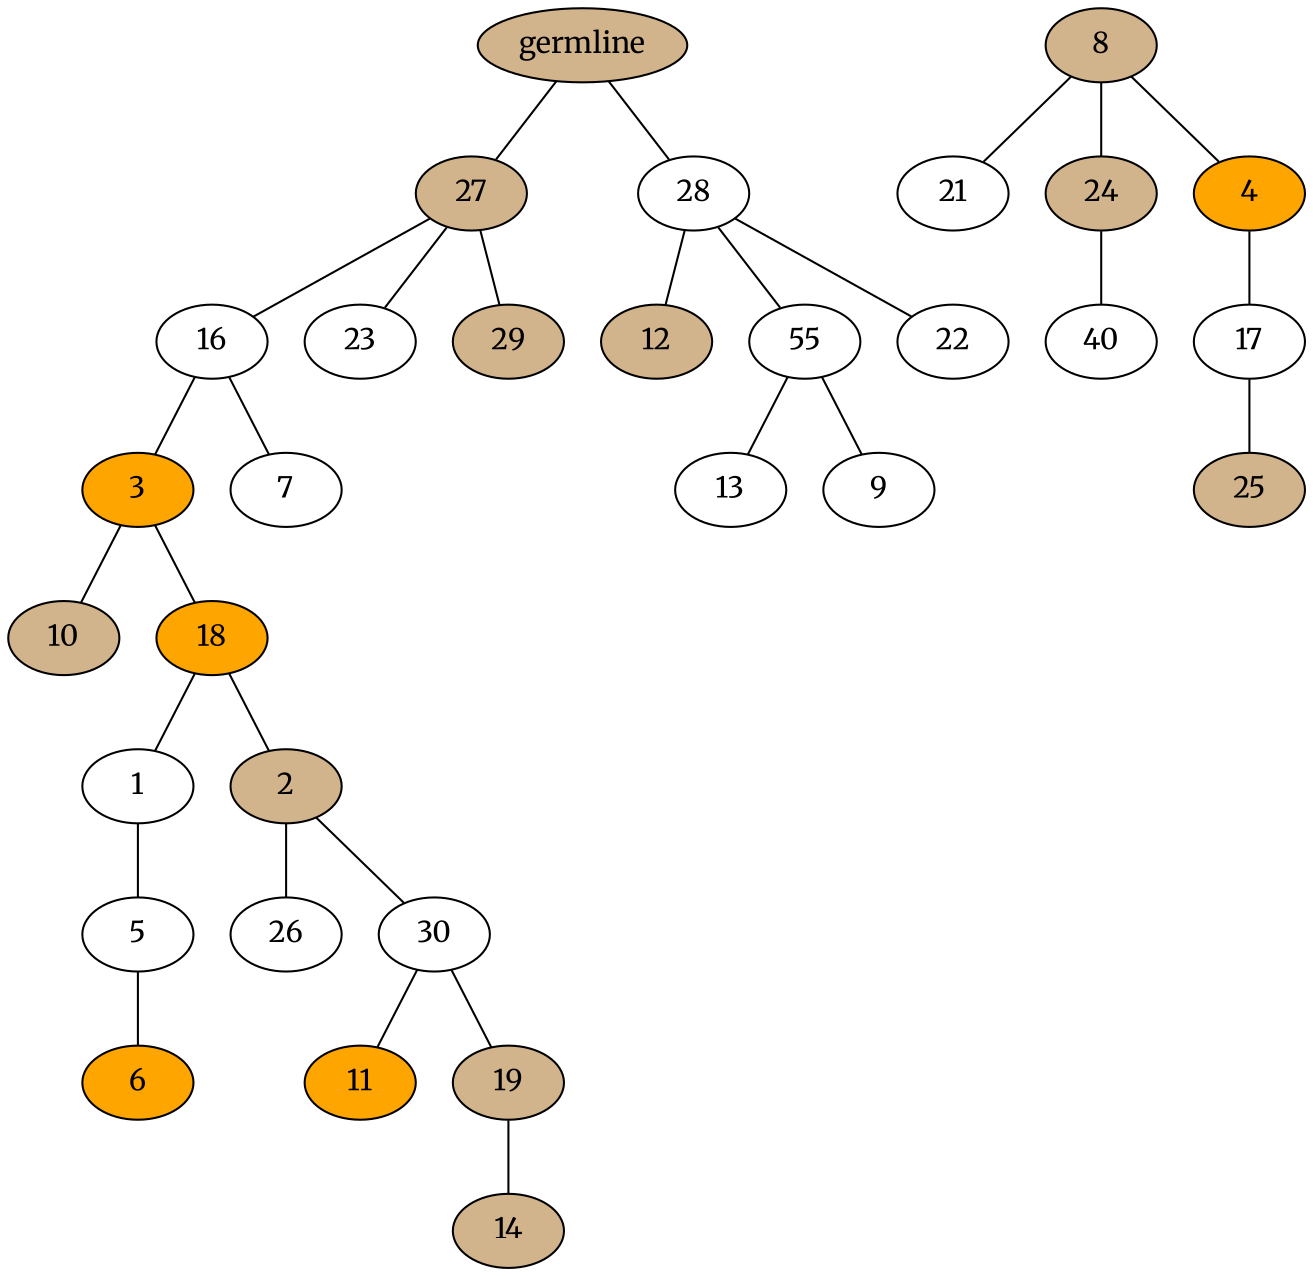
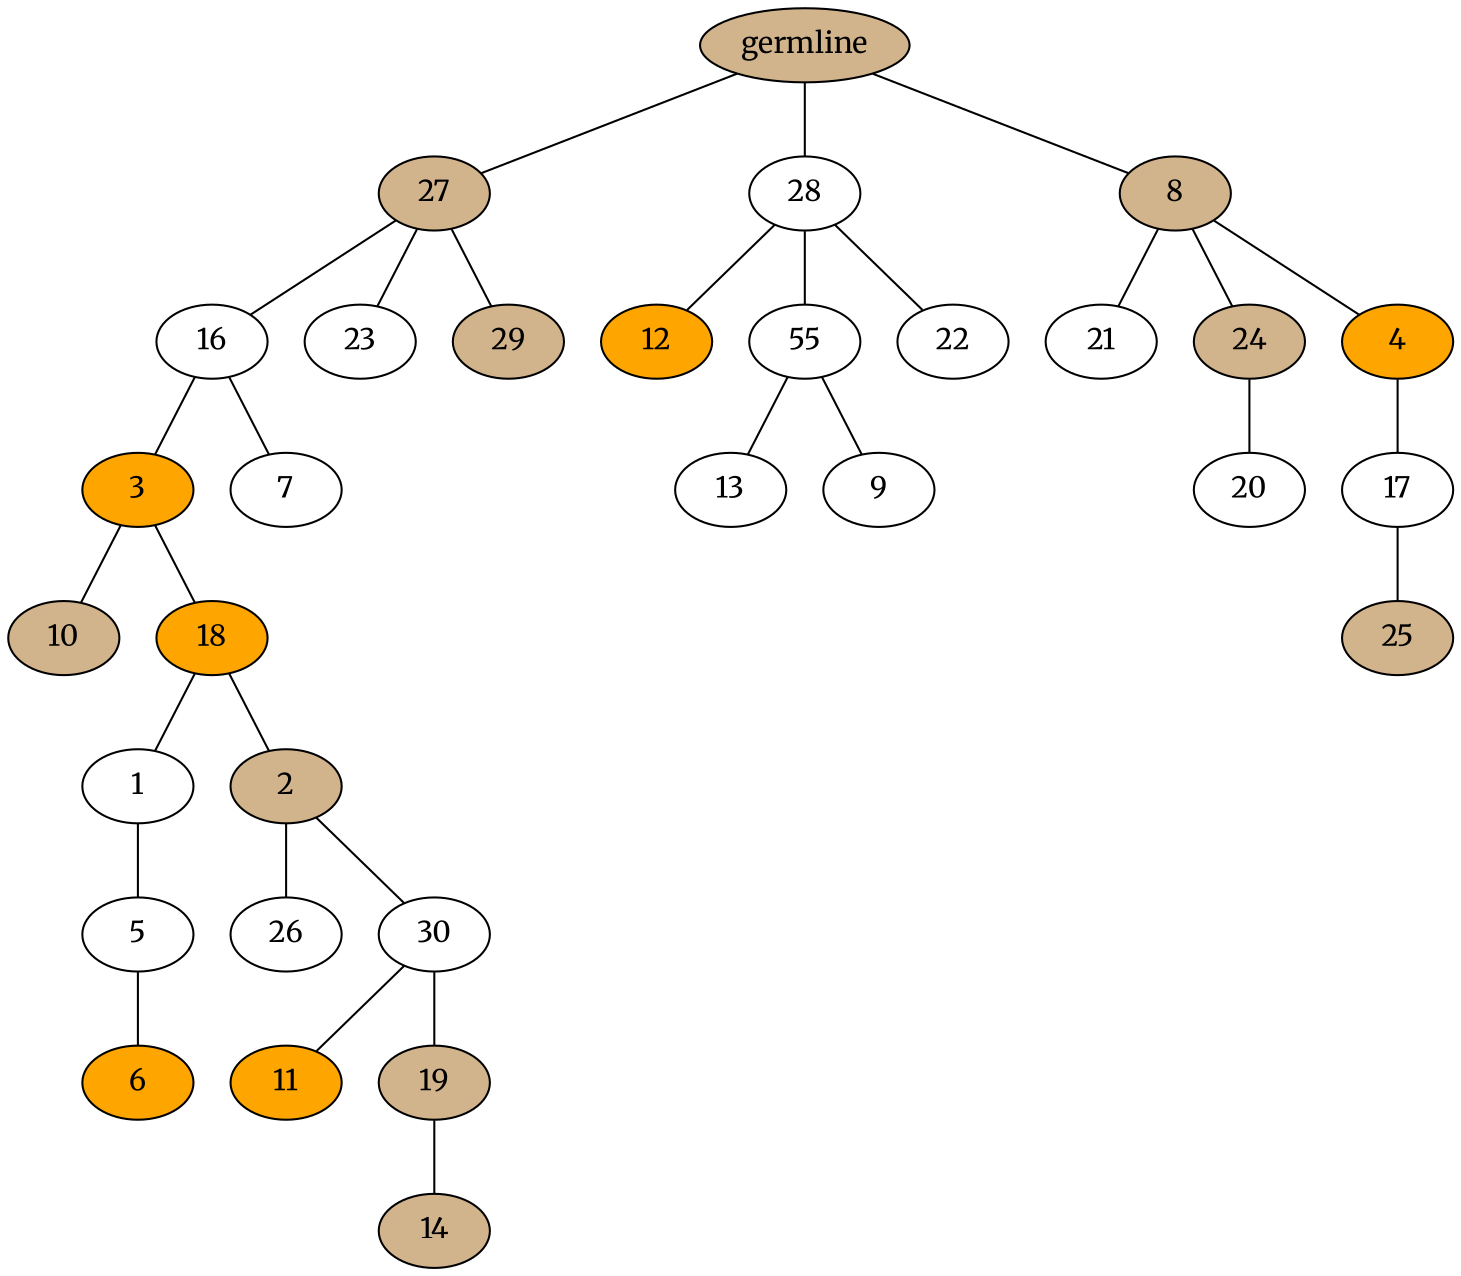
none -> (1001, 123)
(657, 342) -> (657, 342)
(1101, 342) -> (1249, 490)
